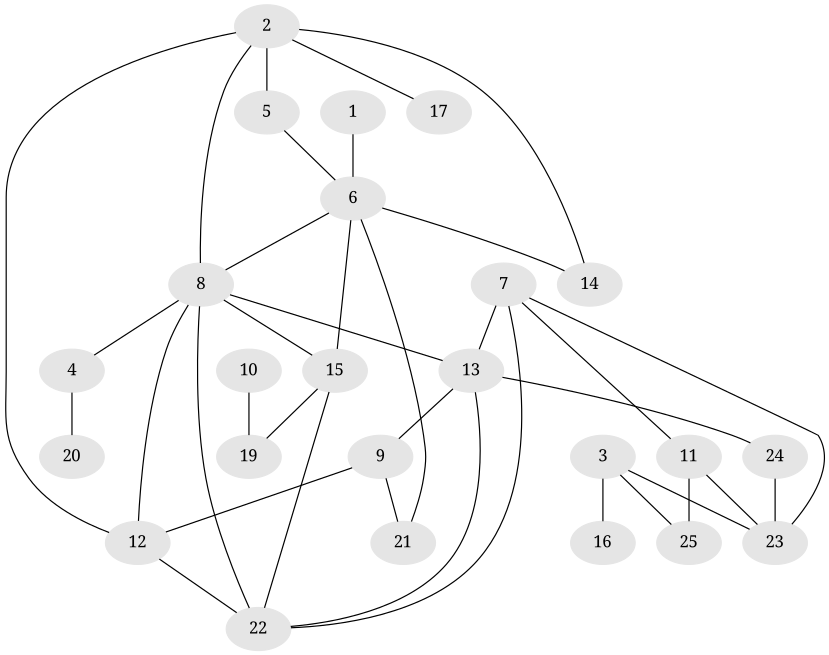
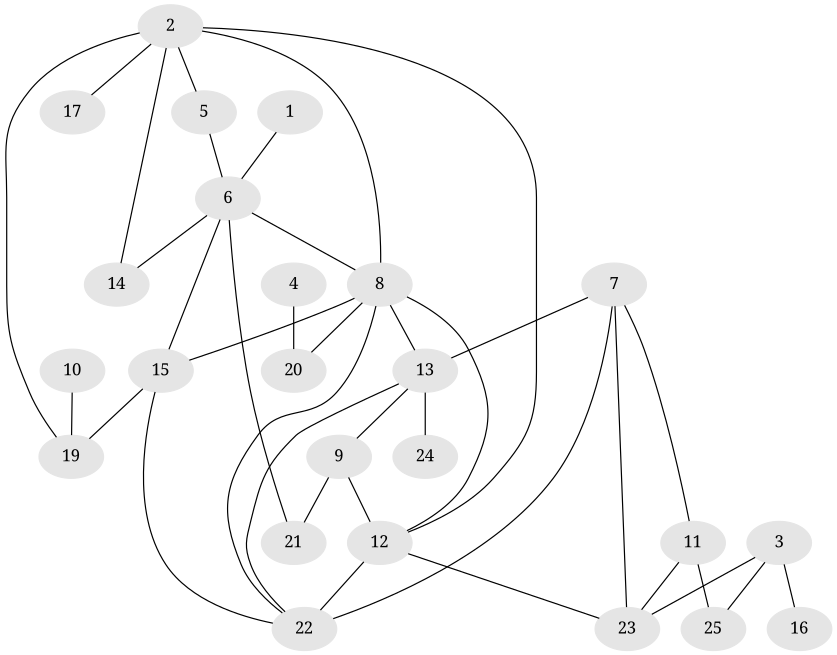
none -> (7, 203)
(136, 328) -> (337, 328)
(775, 500) -> (504, 586)
